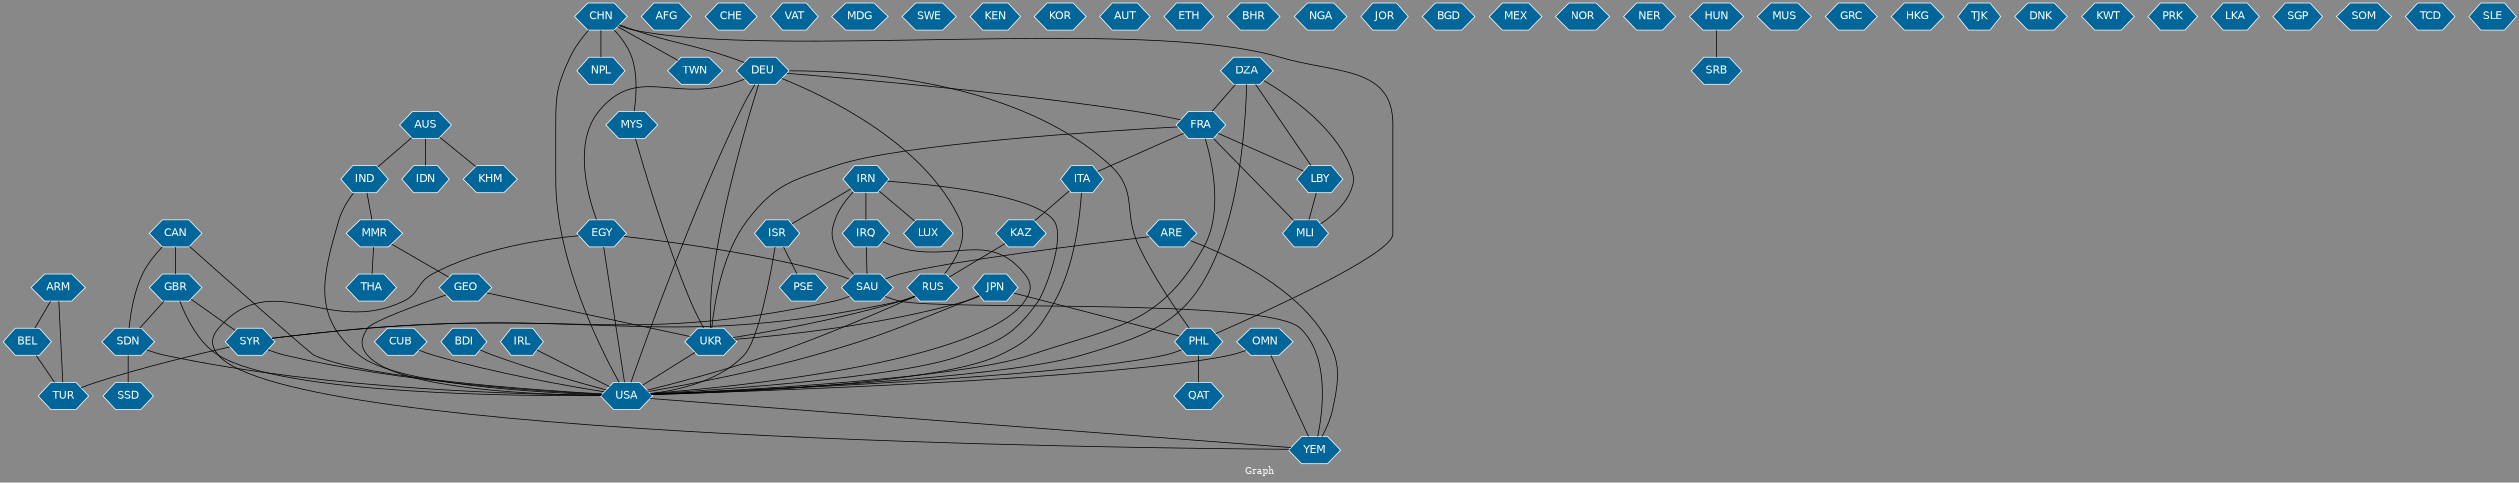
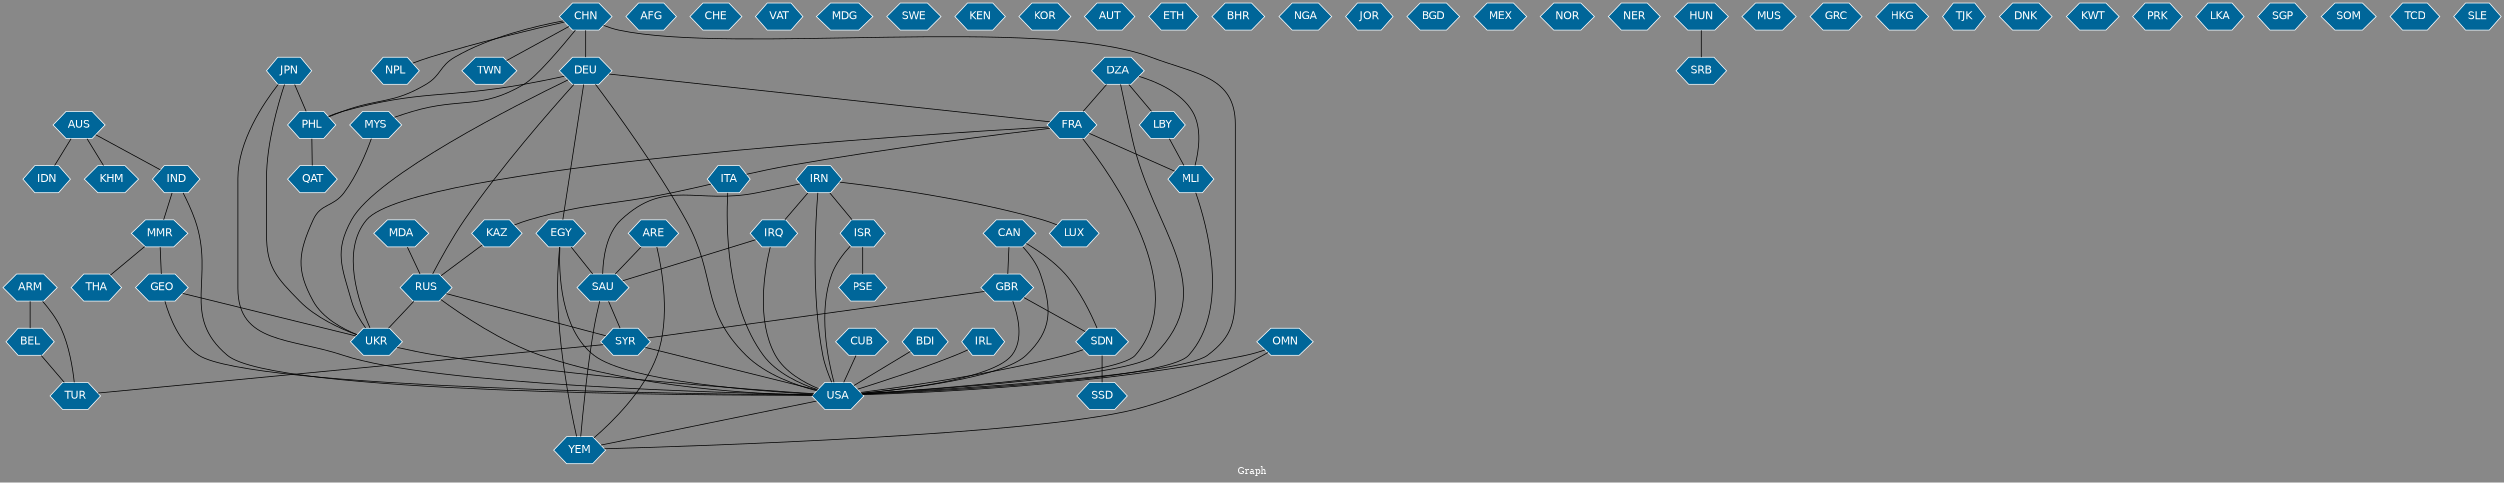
(1261, 152) -> none
none -> (401, 233)
(1024, 373) -> (1184, 358)
